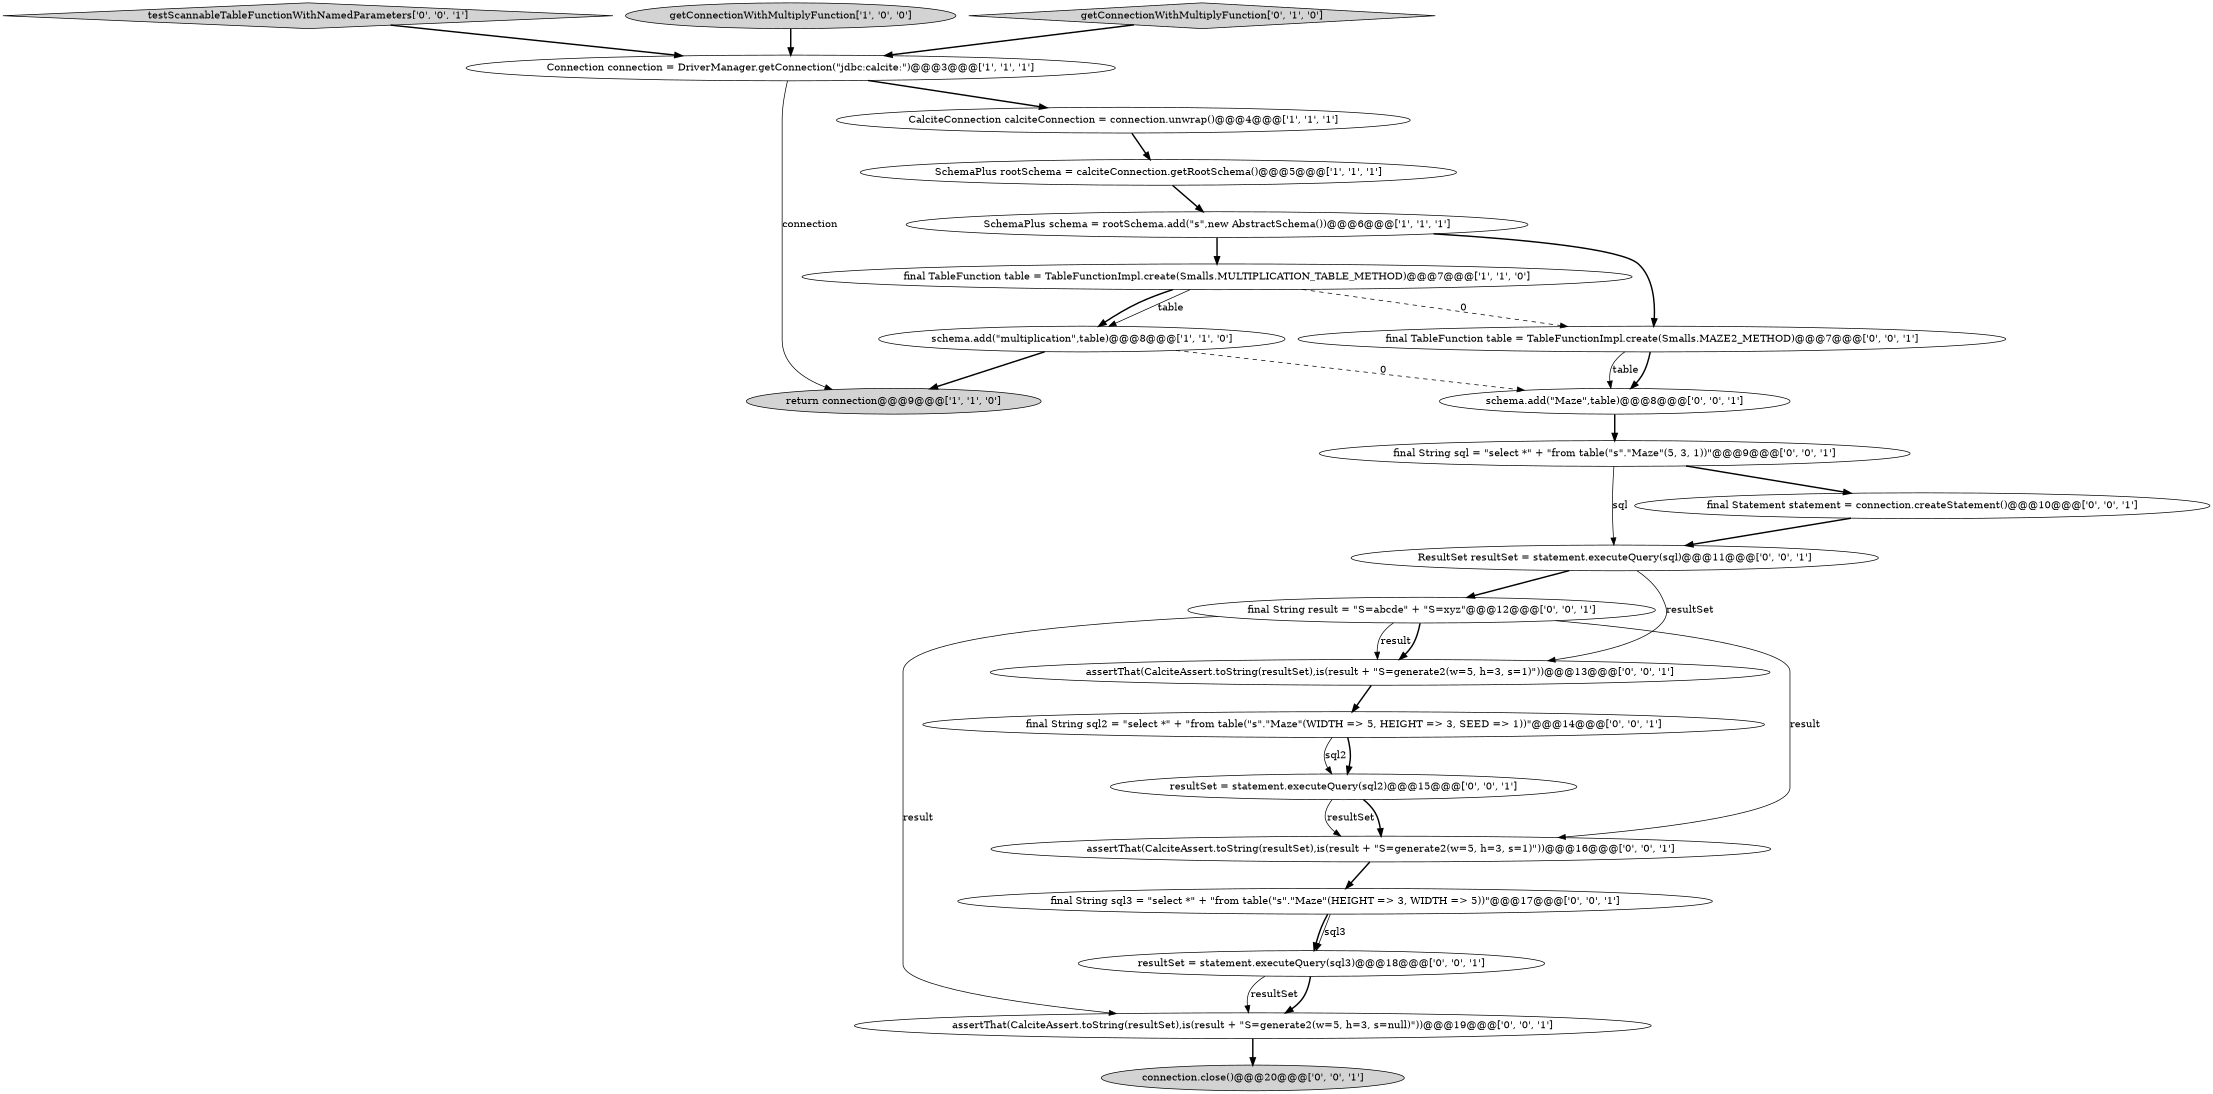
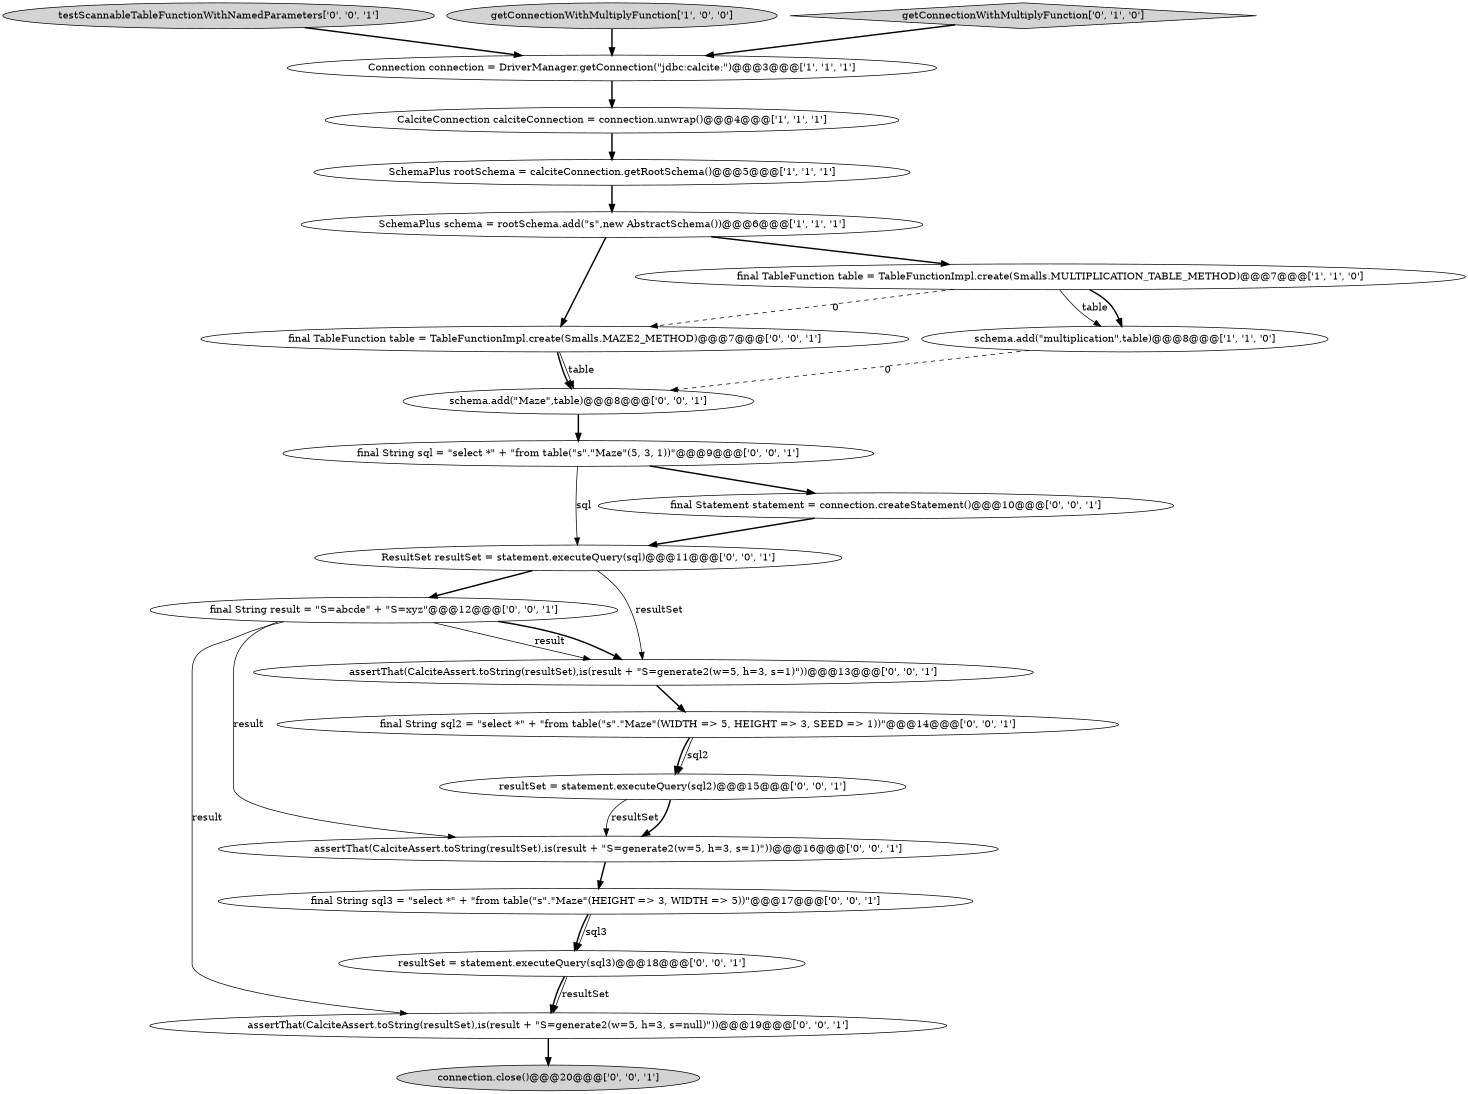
(308, 16) -> (219, 16)
(894, 401) -> none
